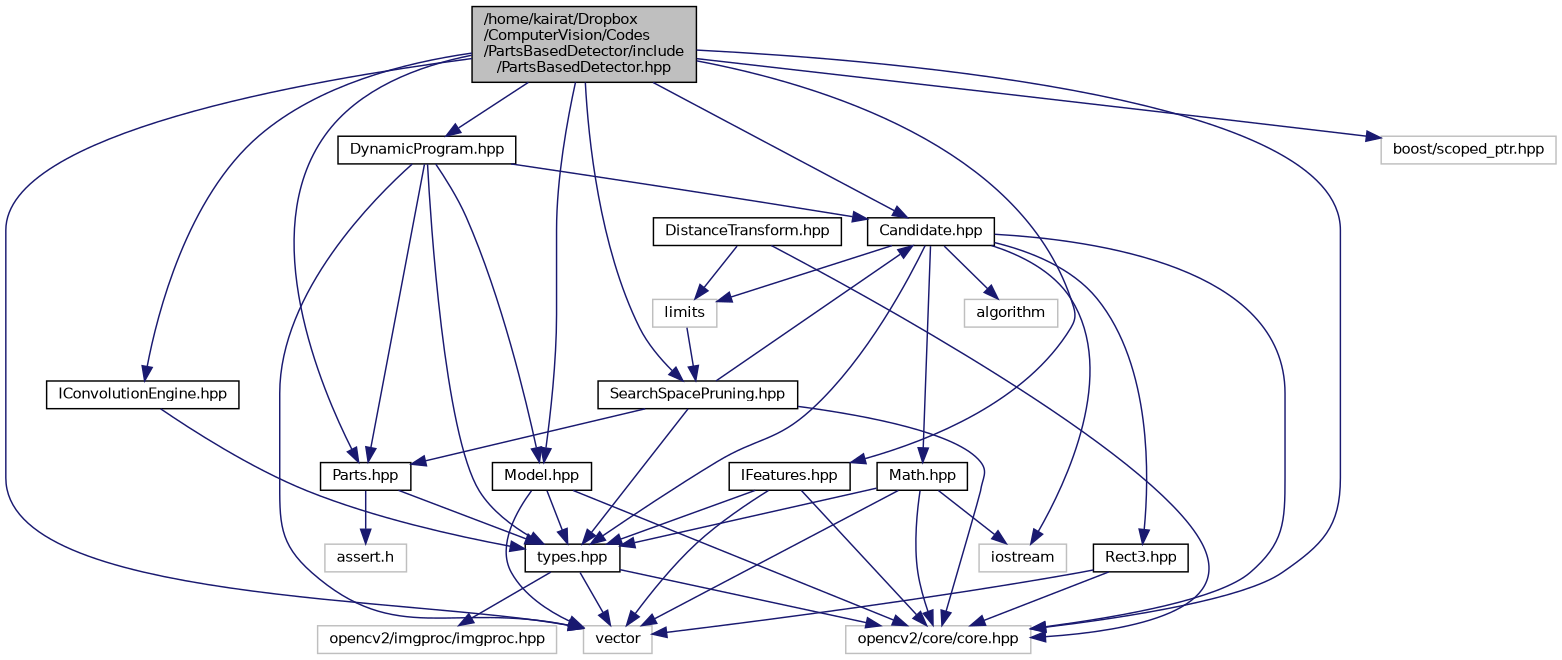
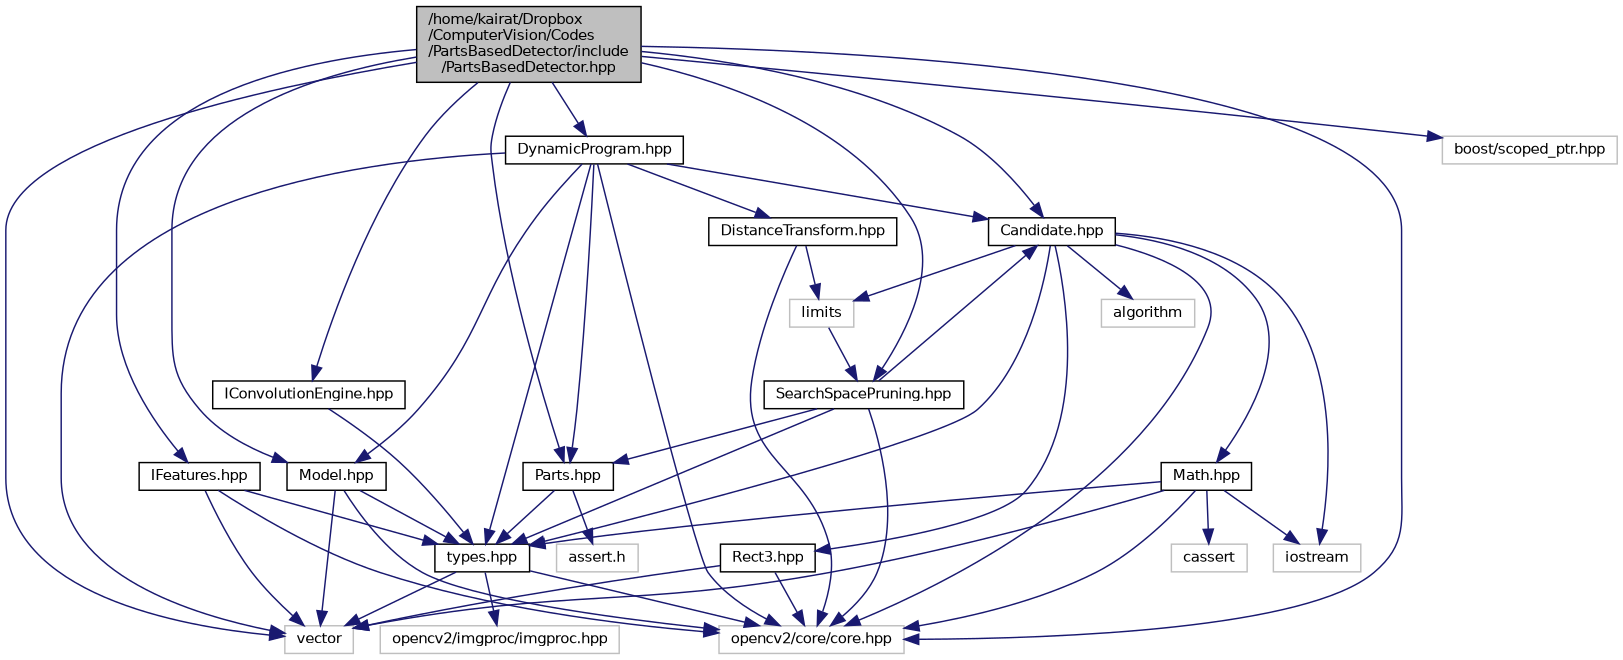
none -> (692, 188)
none -> (659, 406)
none -> (1209, 558)
